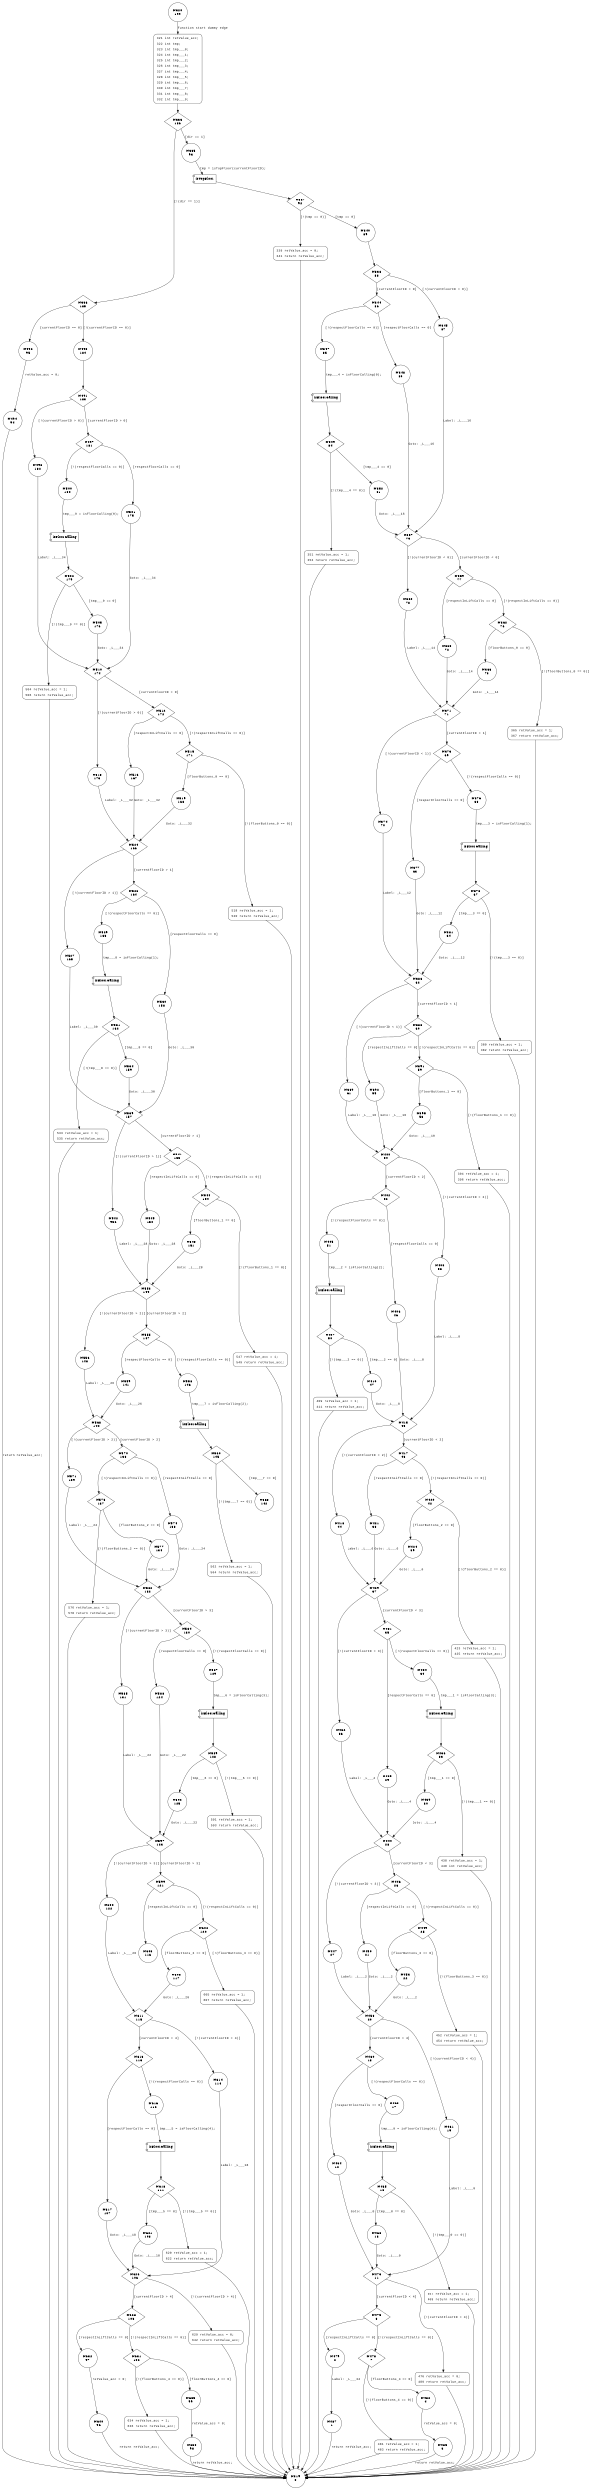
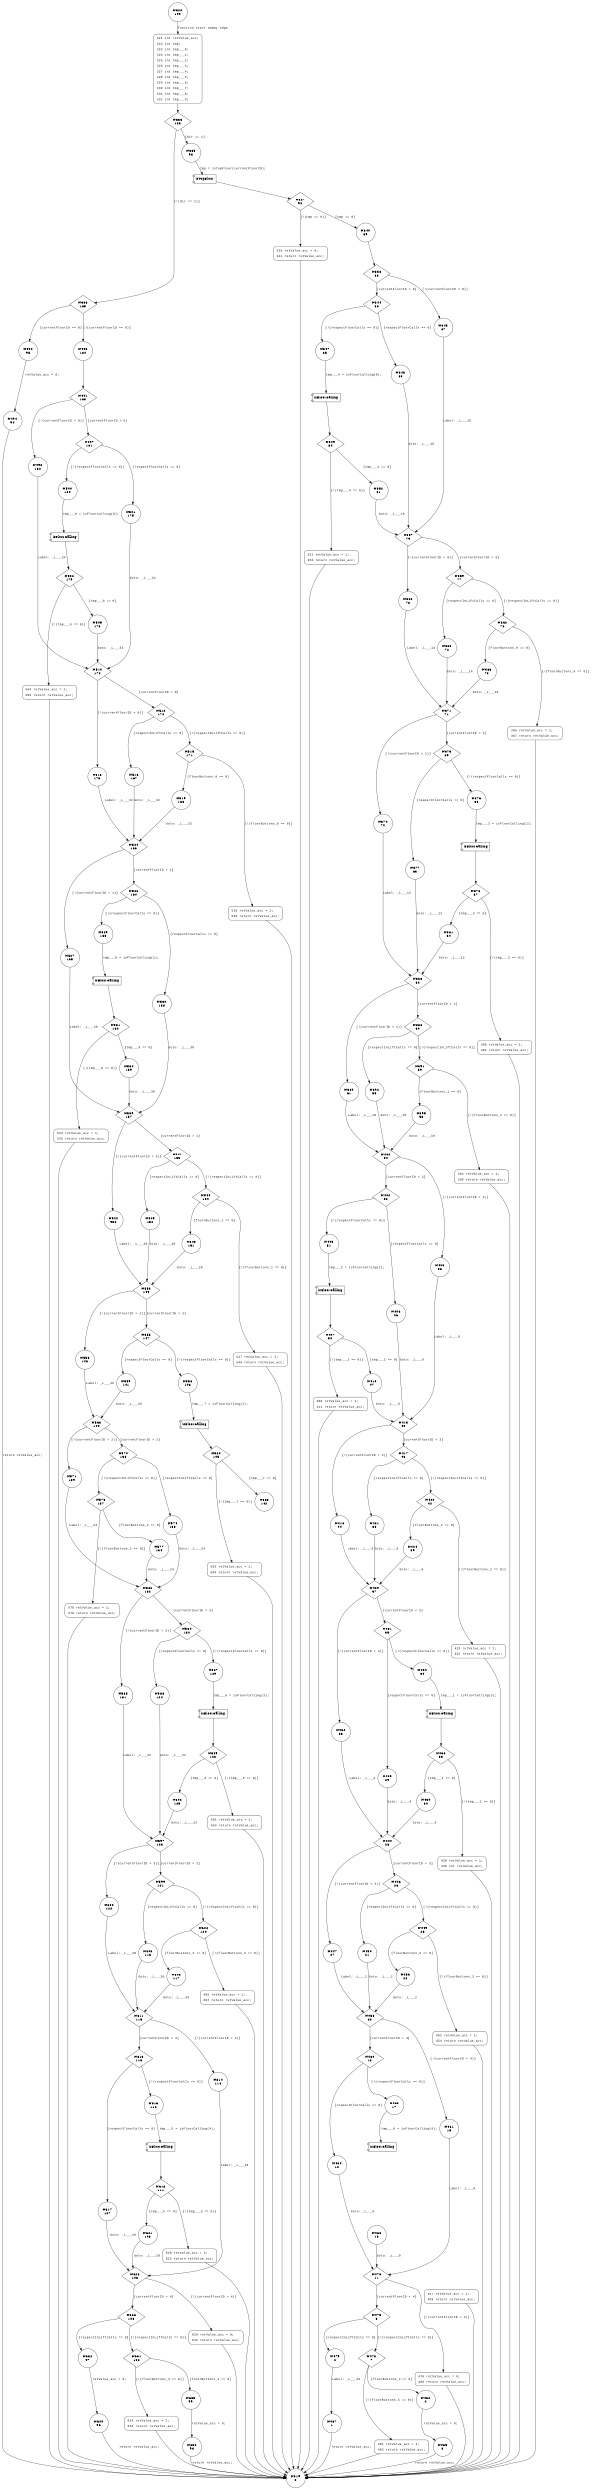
none -> (136, 1983)
(382, 2188) -> none
